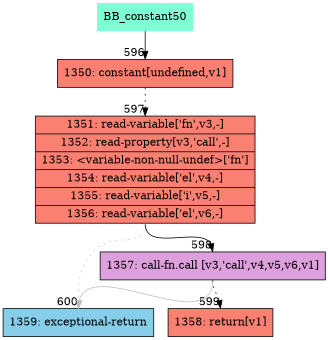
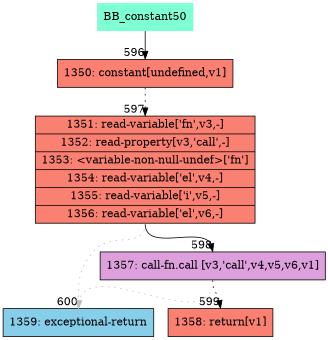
(149, 295) -> (149, 295)
